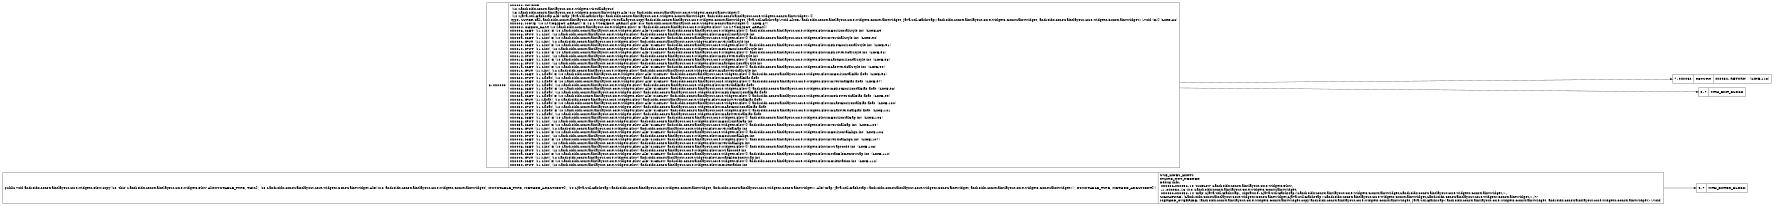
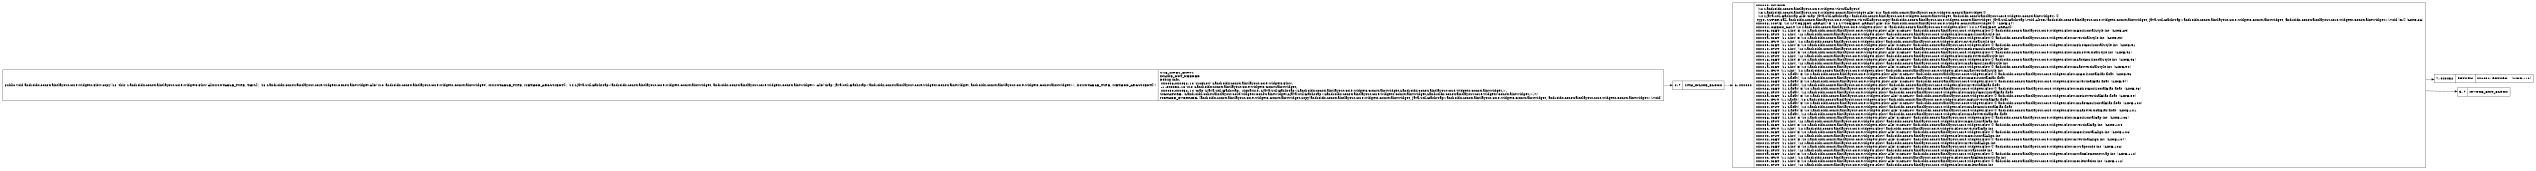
none -> (1727, 85)
(1727, 92) -> (2489, 92)
(1727, 188) -> (1703, 85)
